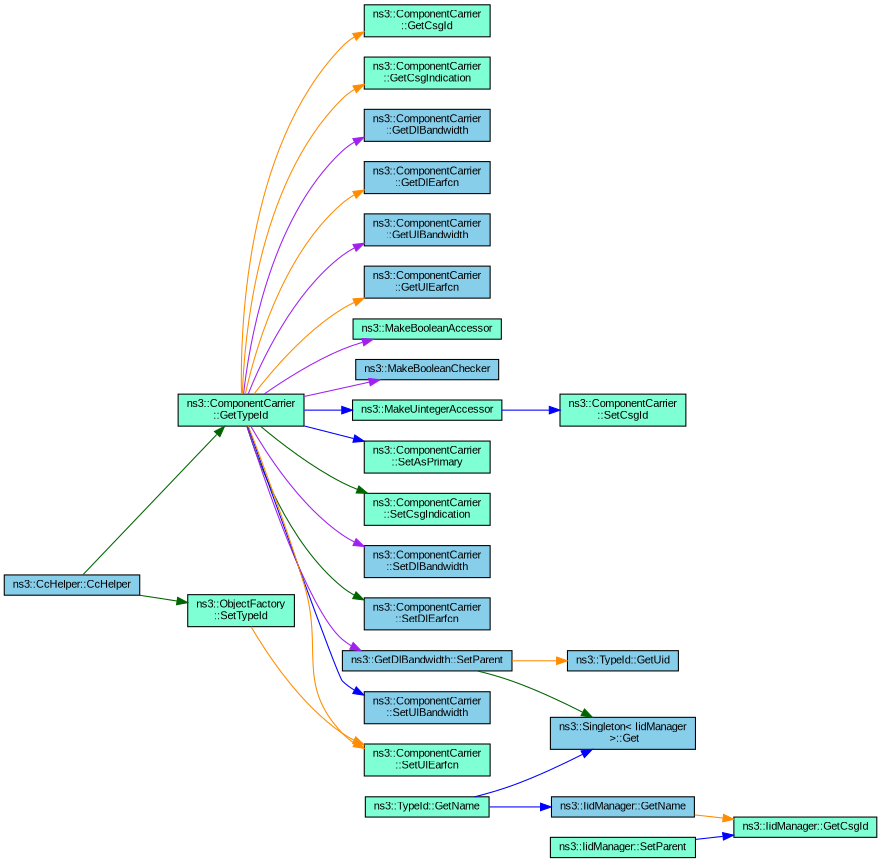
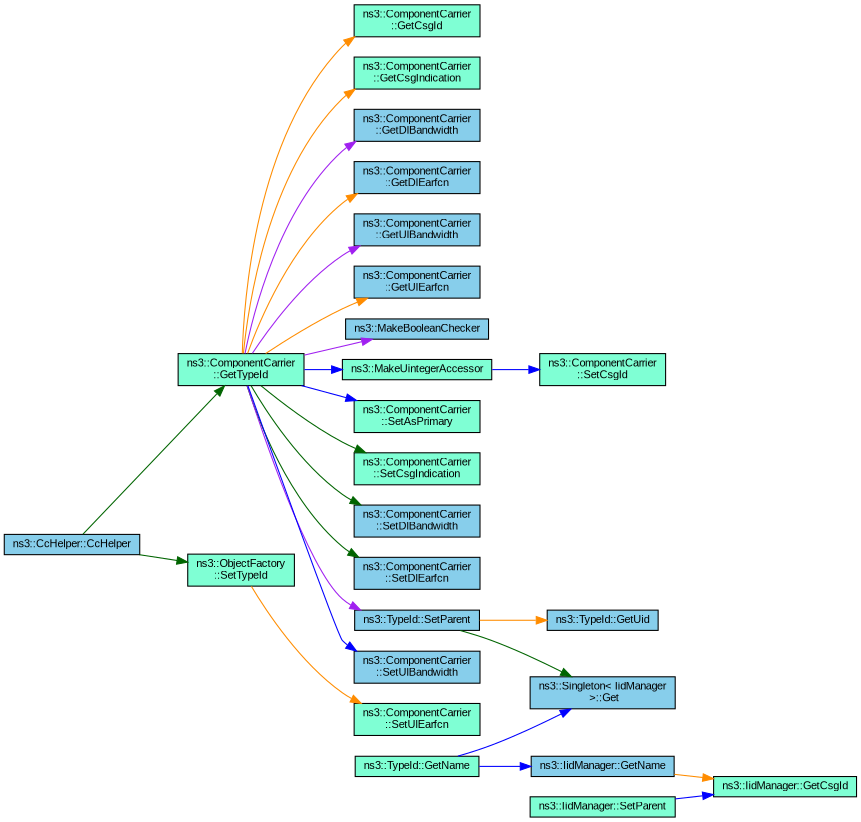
(427, 329) -> none
(296, 491) -> (295, 449)
(311, 621) -> none
(427, 661) -> (417, 620)
